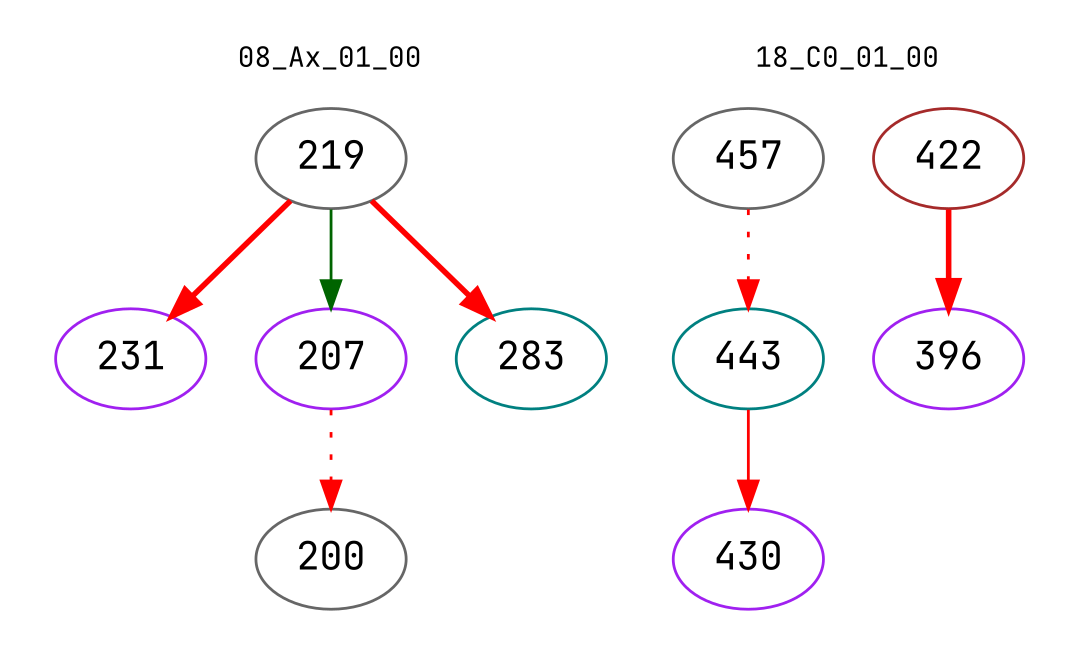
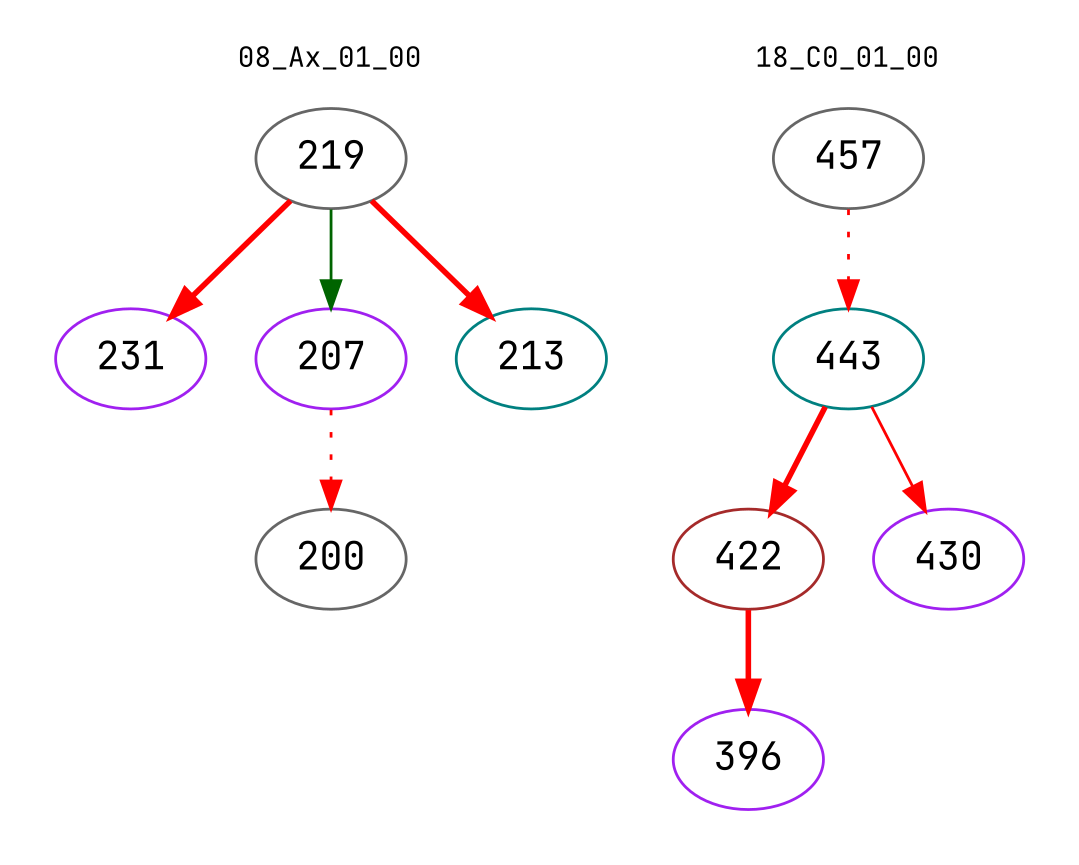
(531, 359) -> (531, 359)
none -> (805, 447)
